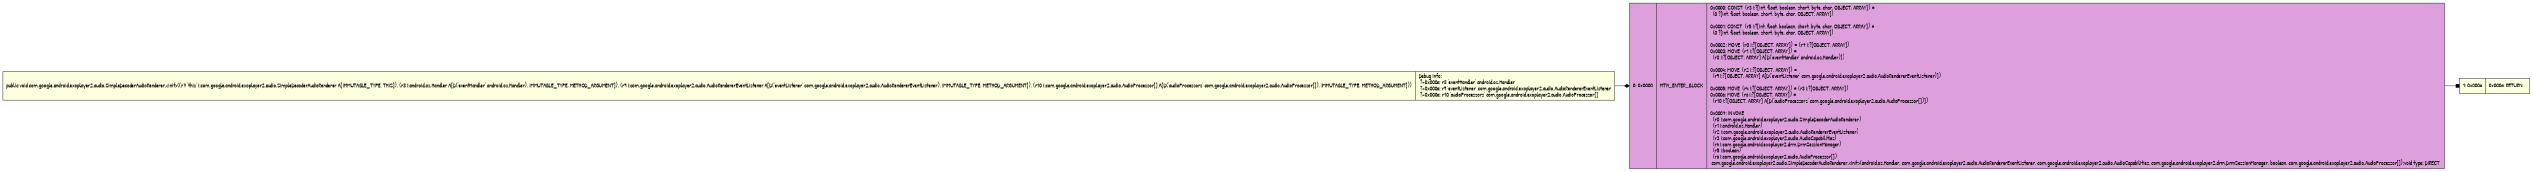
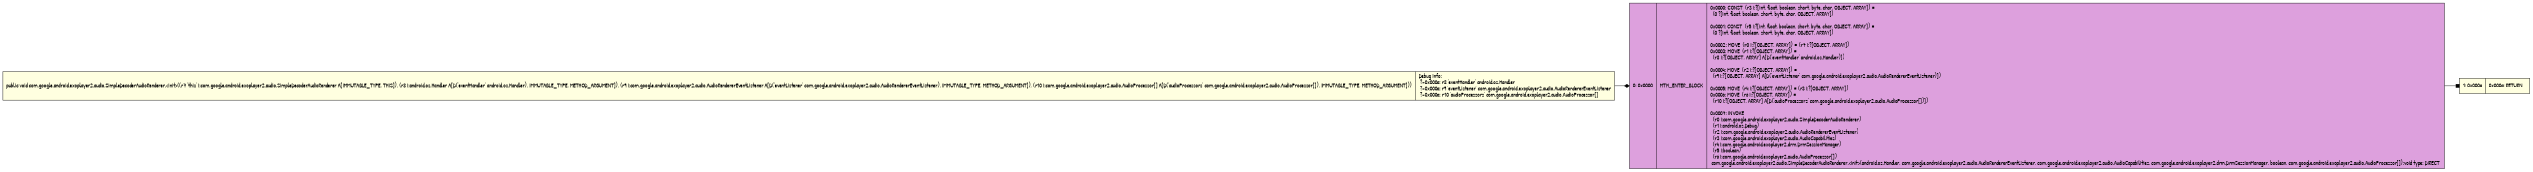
(1736, 126) -> (1735, 126)
